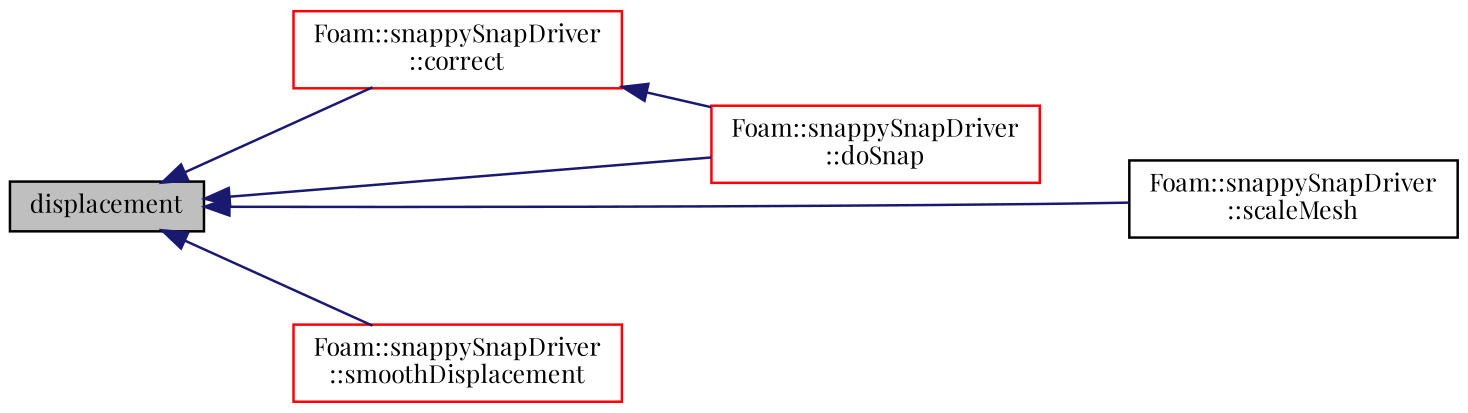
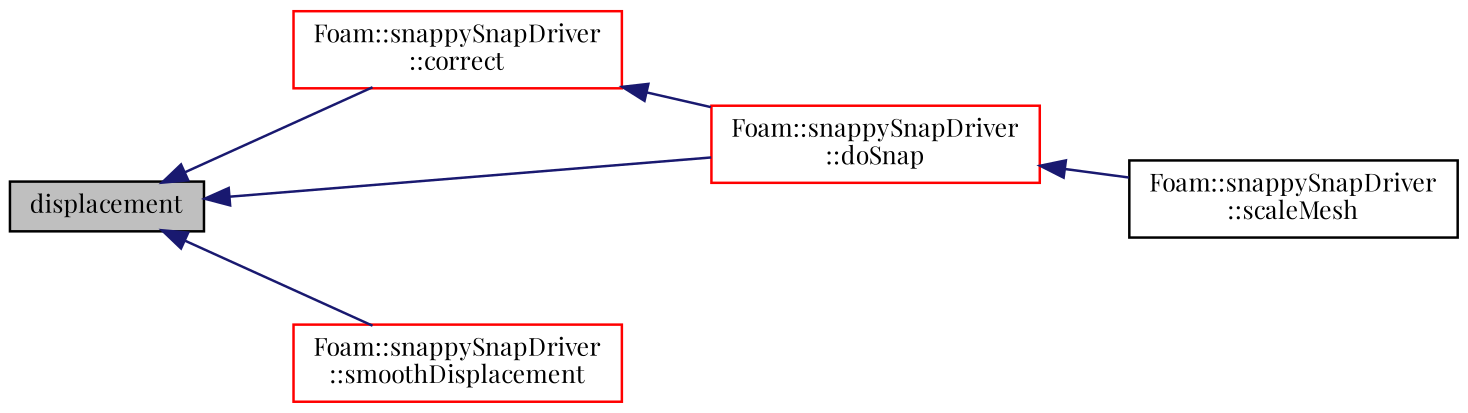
(679, 206) -> (1097, 173)
